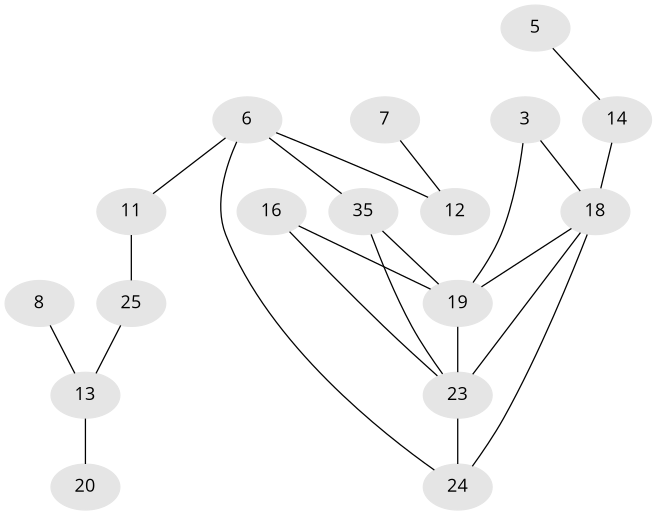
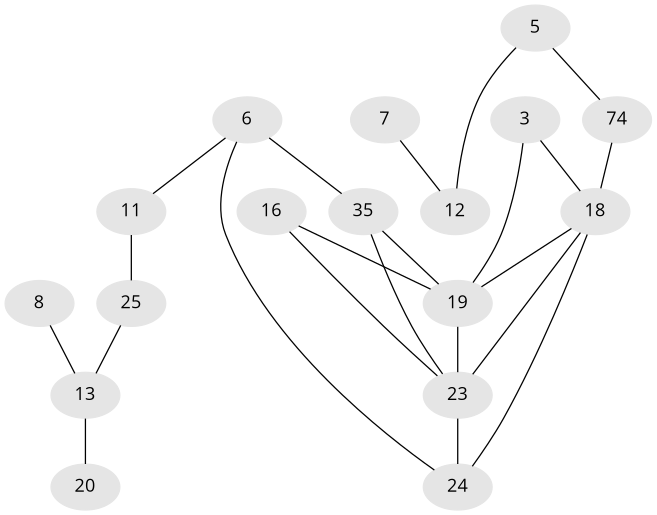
(617, 120) -> (617, 120)
(352, 164) -> (473, 112)
